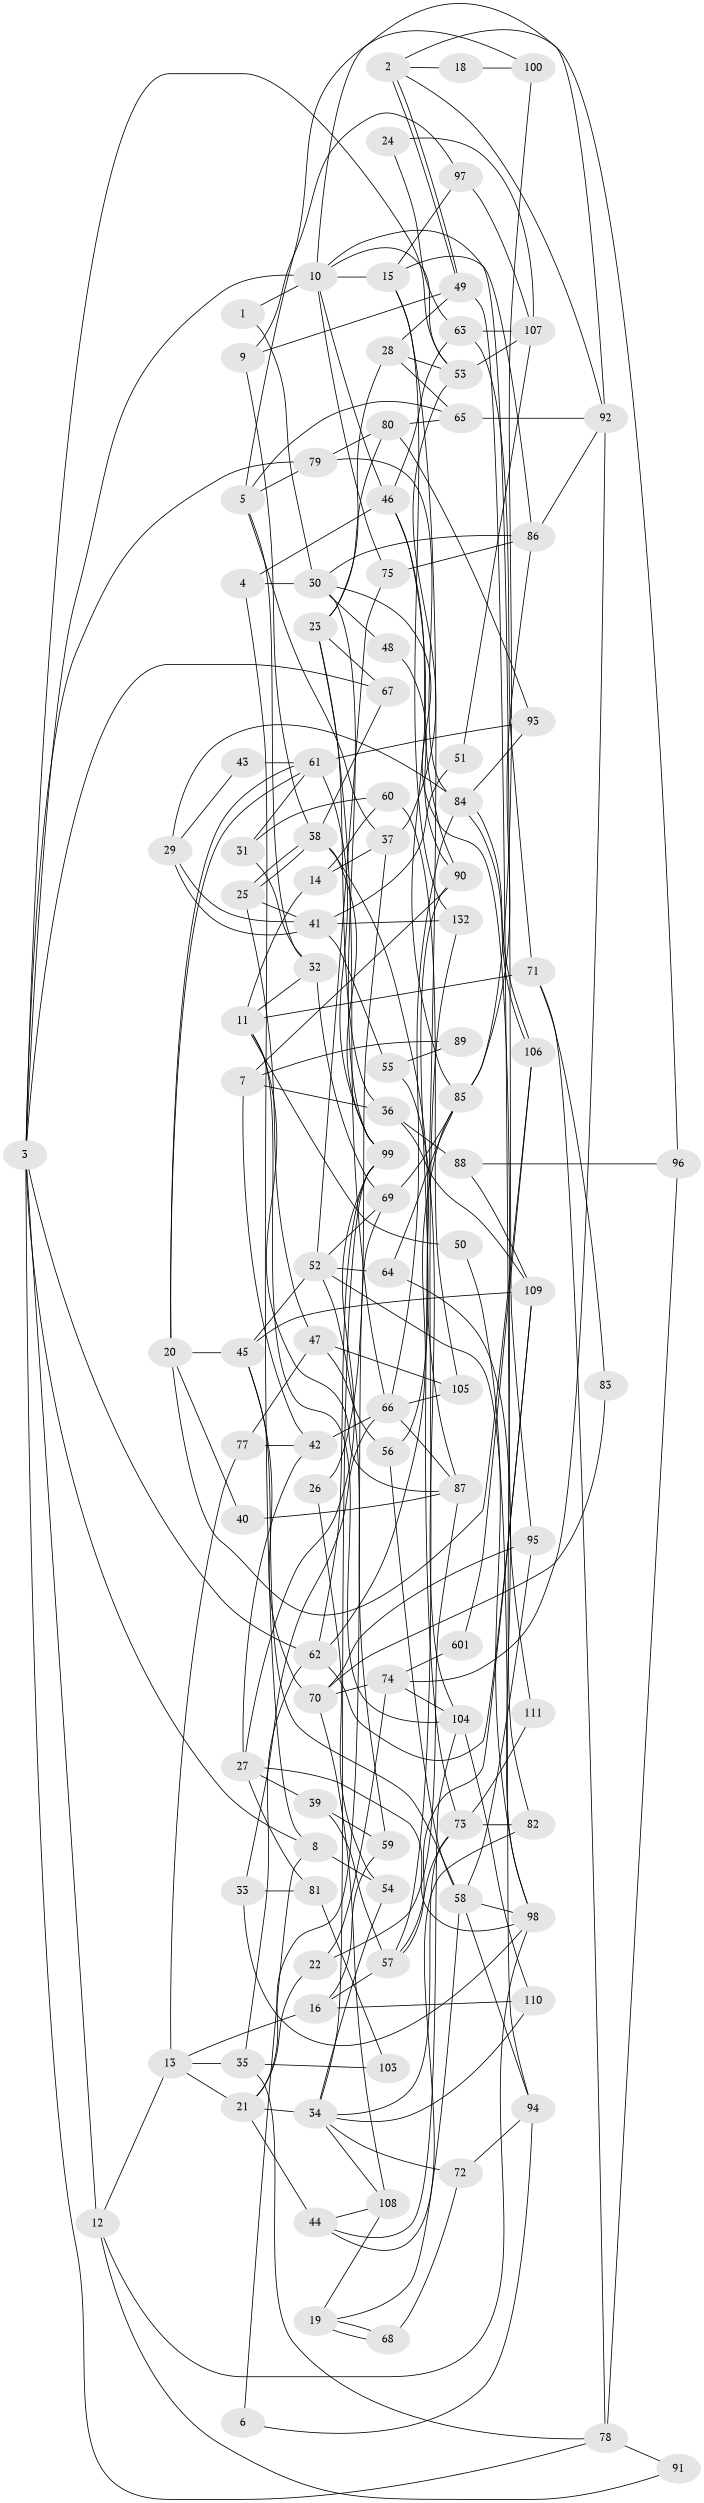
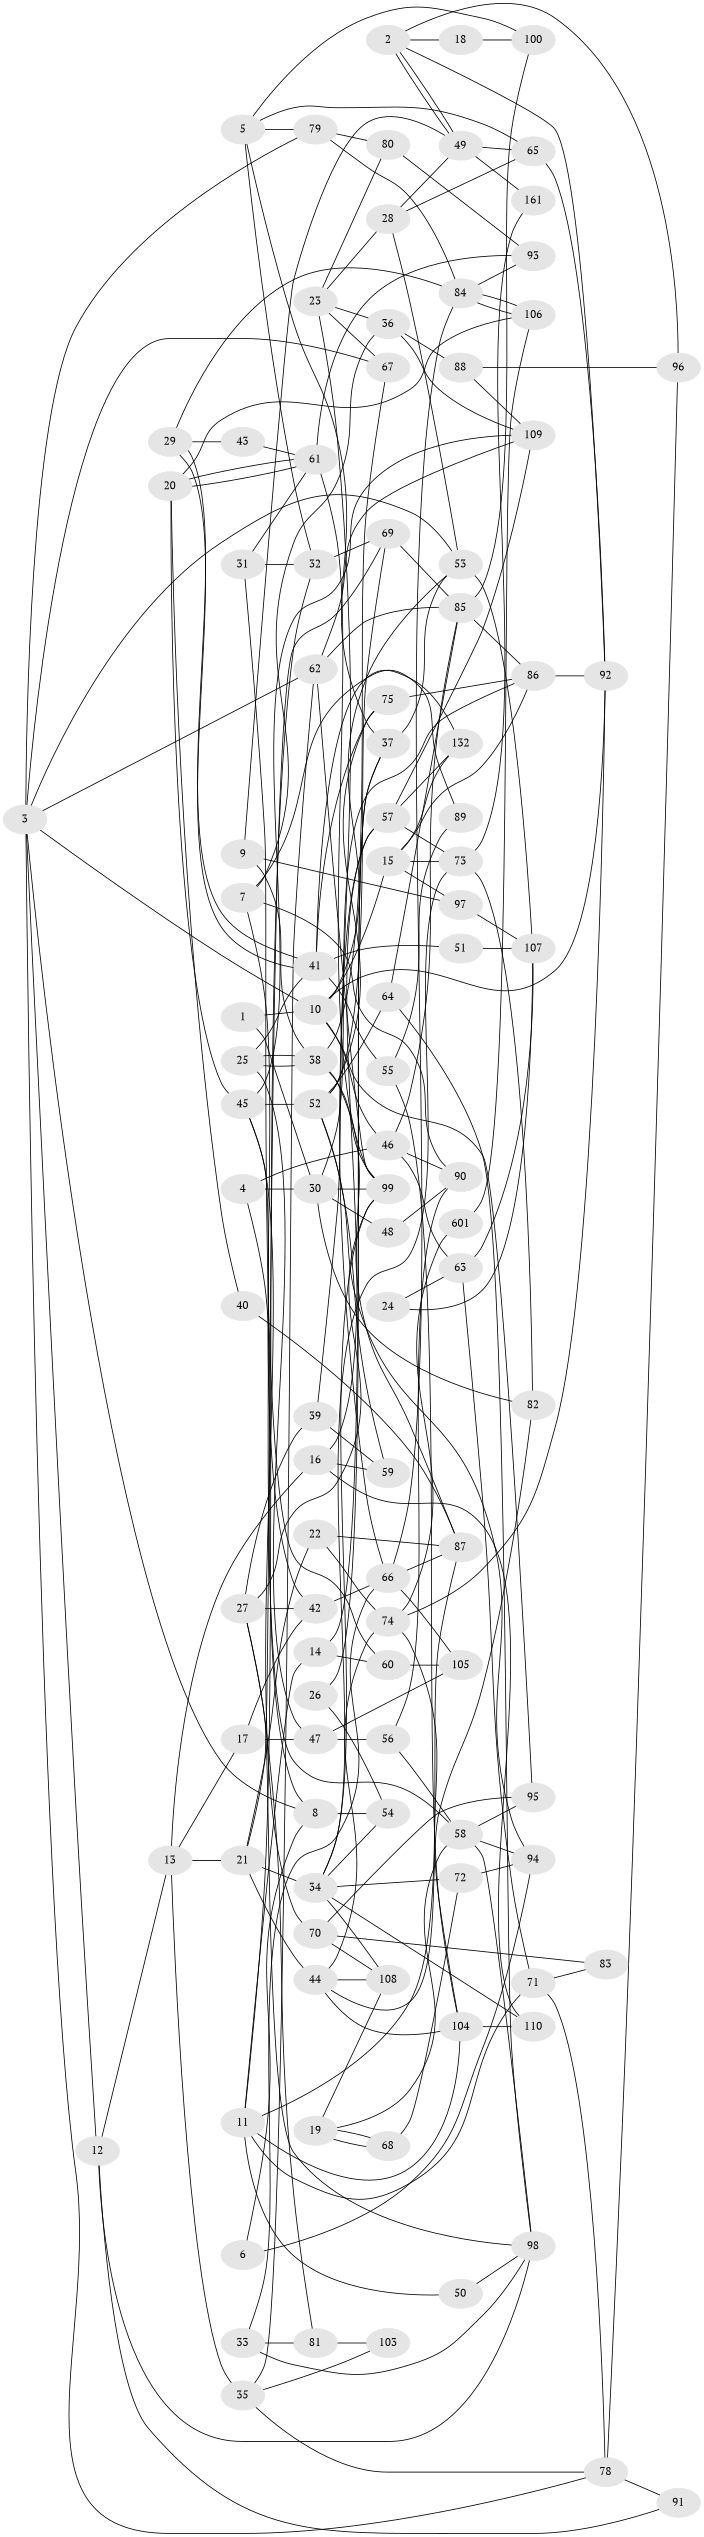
(425, 422) -> (497, 149)
(343, 428) -> (335, 809)
(243, 1445) -> (243, 1739)
(352, 1689) -> (350, 1792)
(533, 1713) -> (533, 201)
